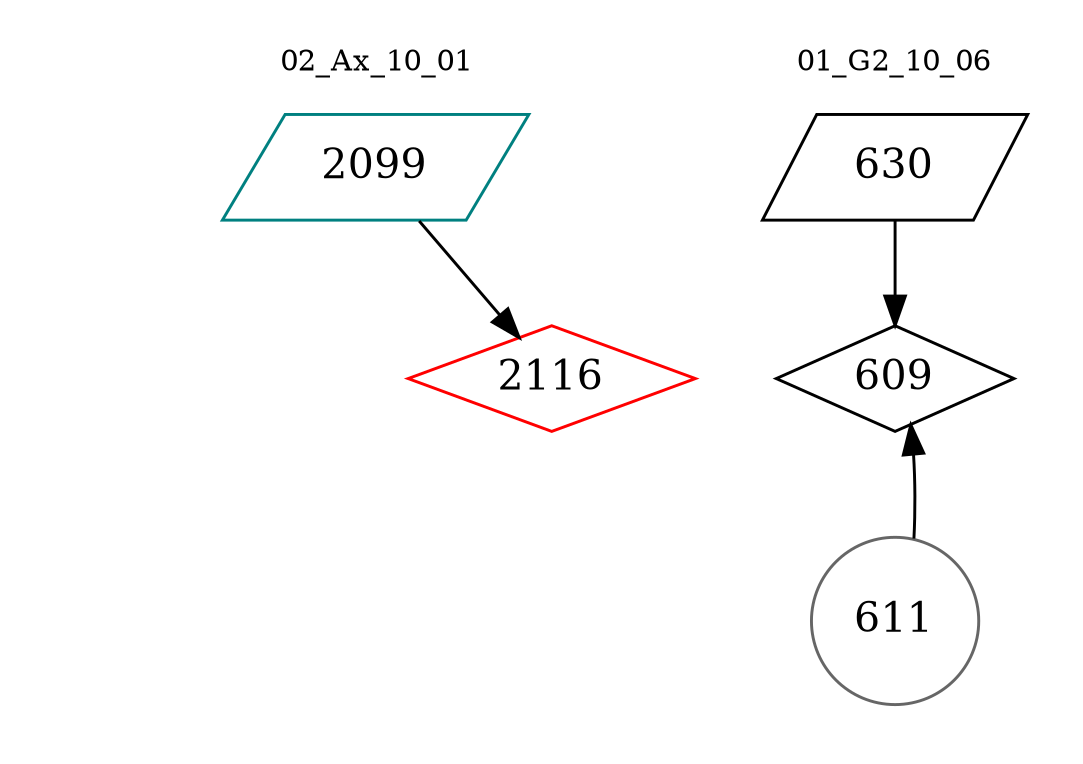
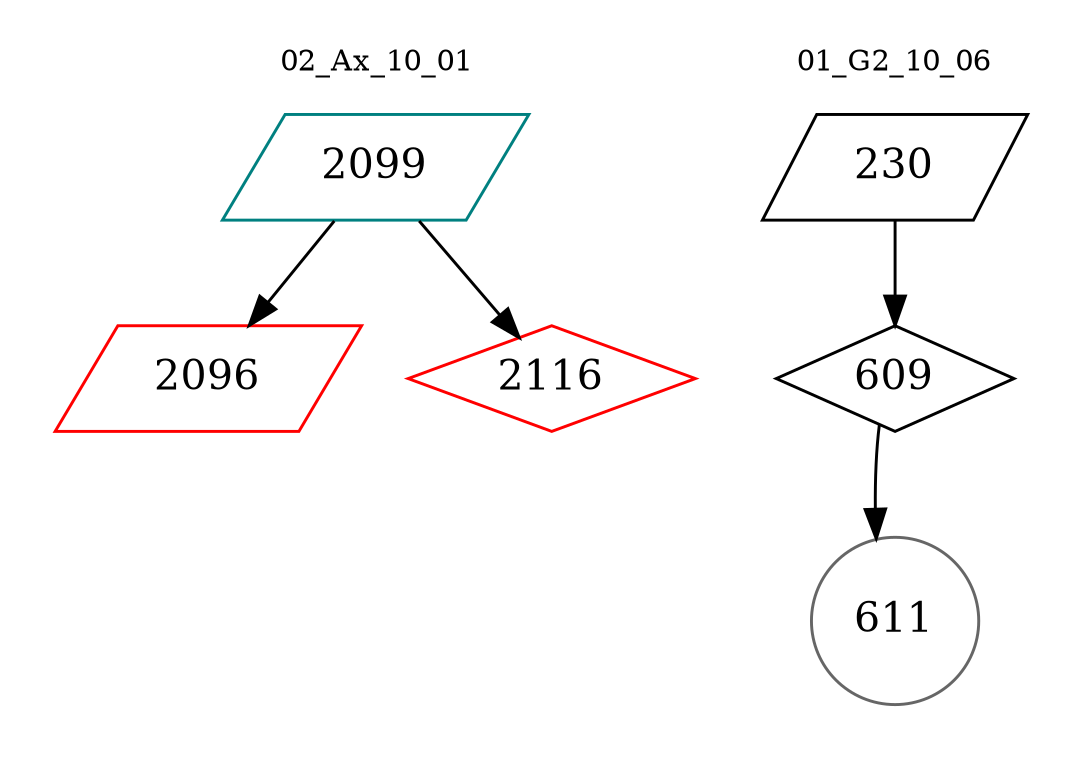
(895, 167) -> (895, 167)
none -> (208, 379)
(915, 496) -> (876, 467)
